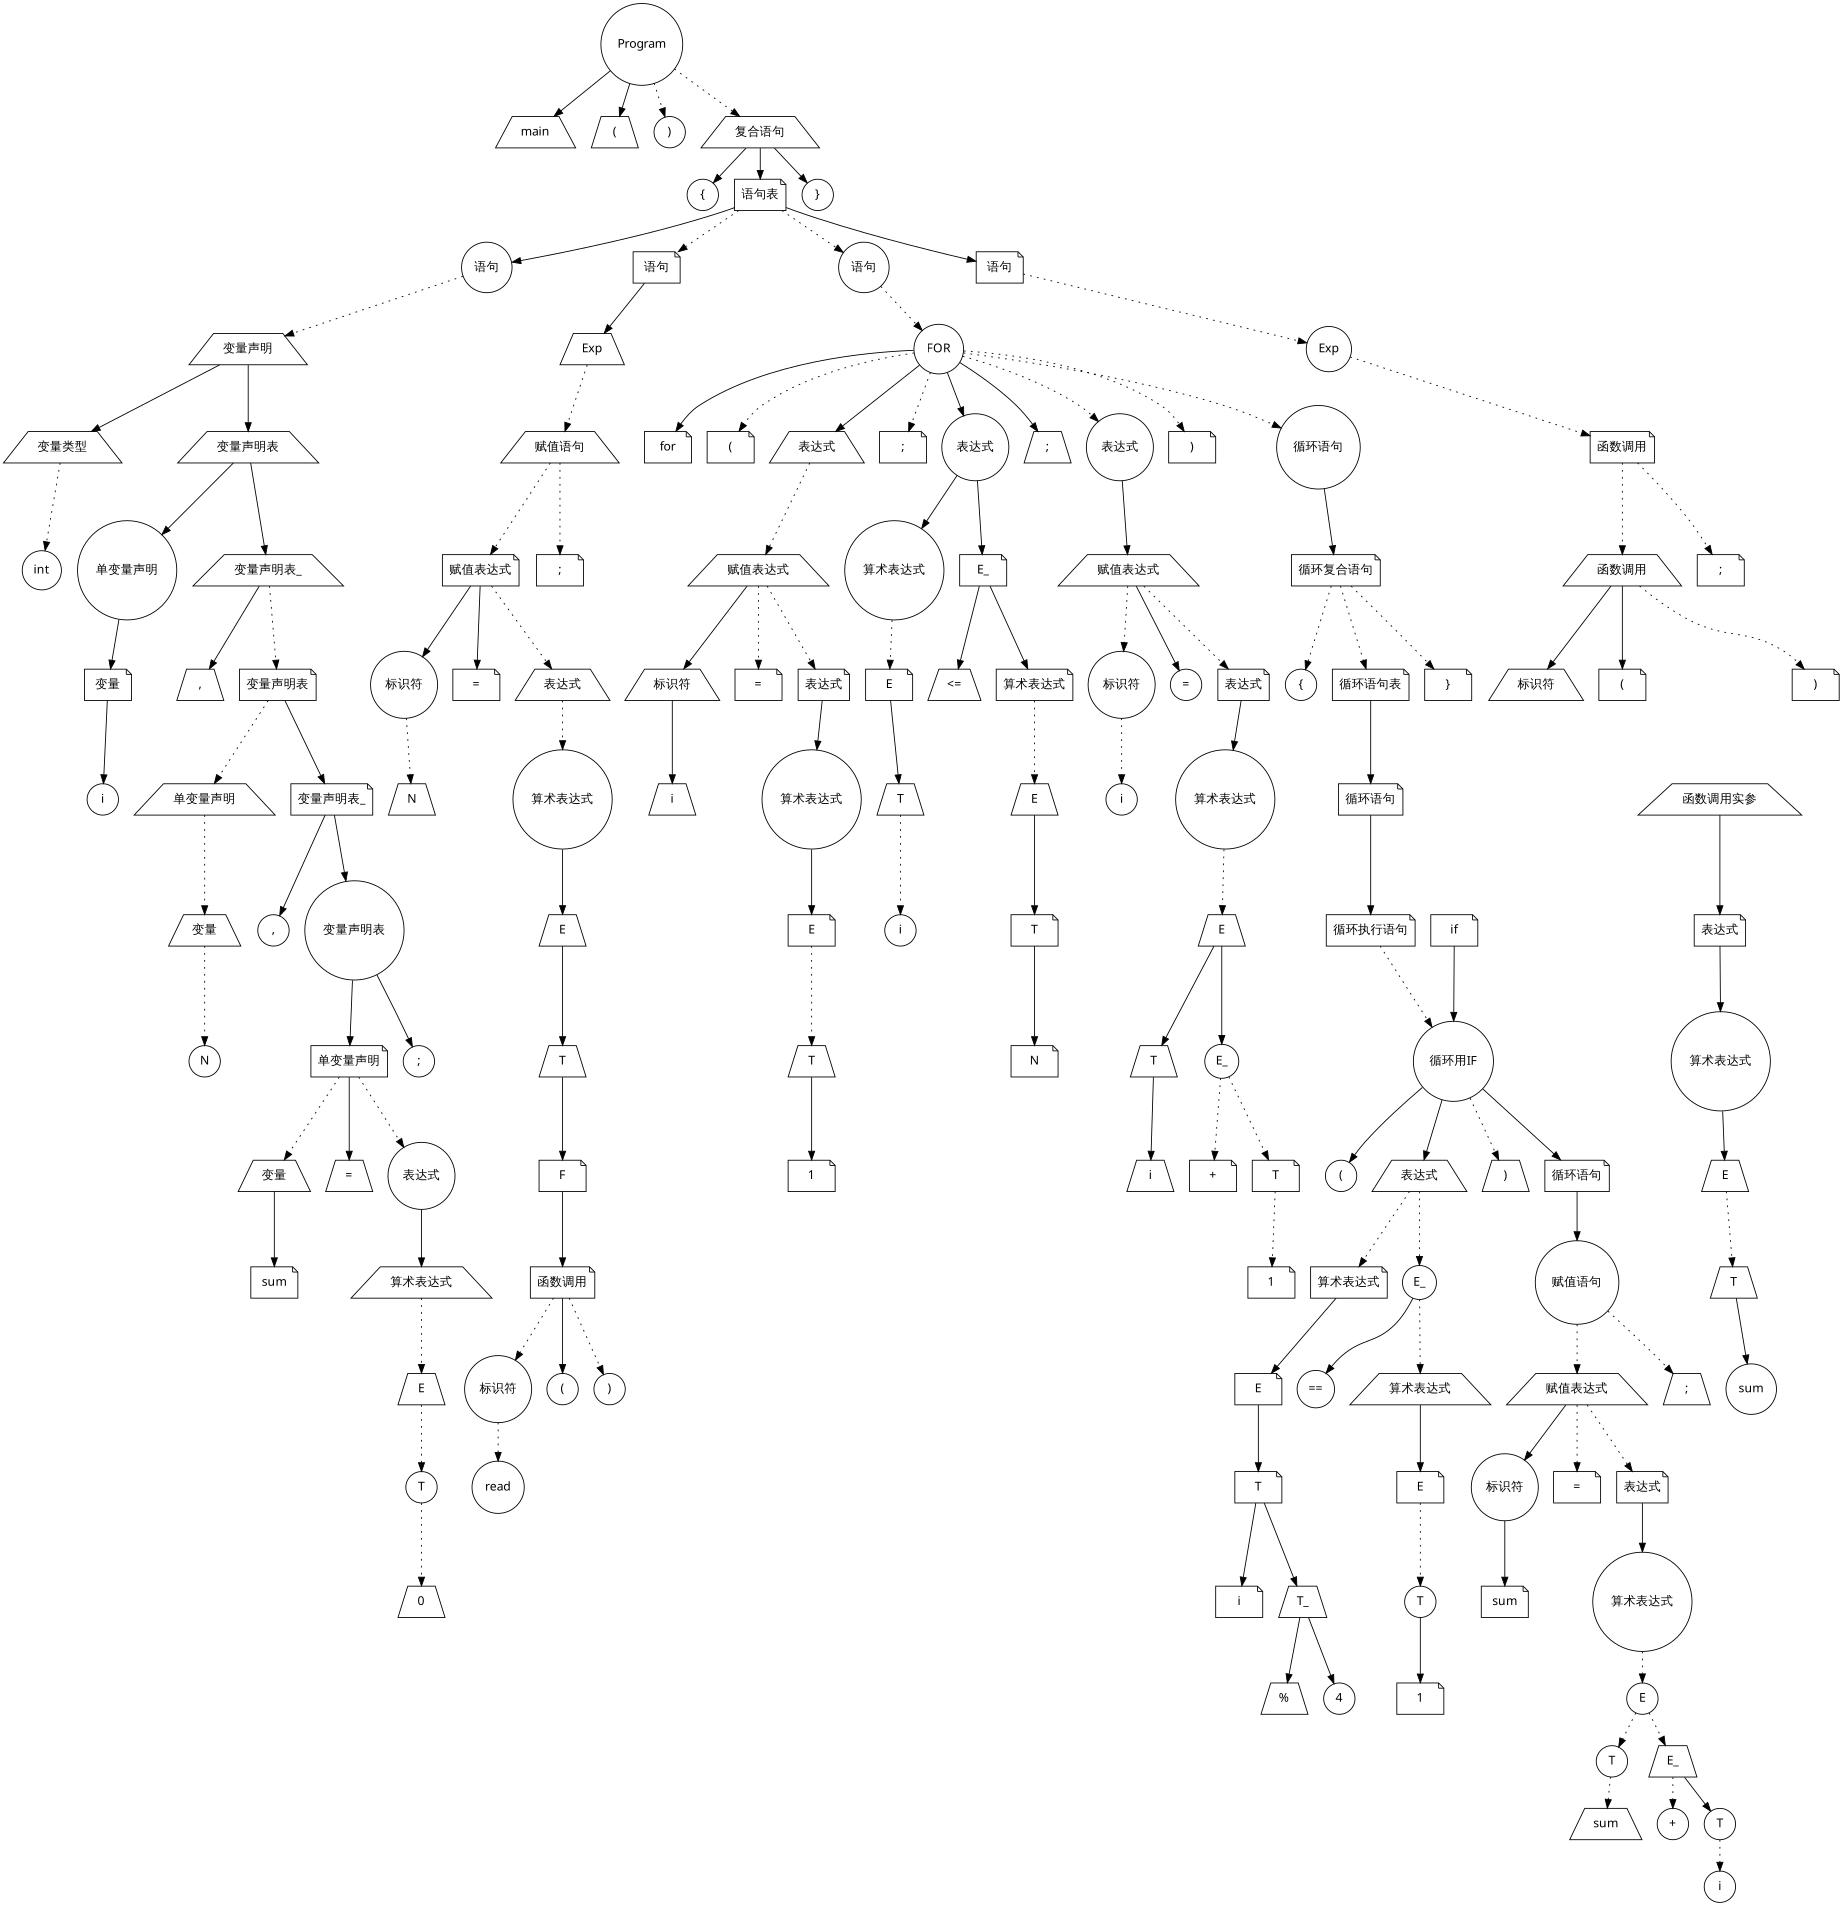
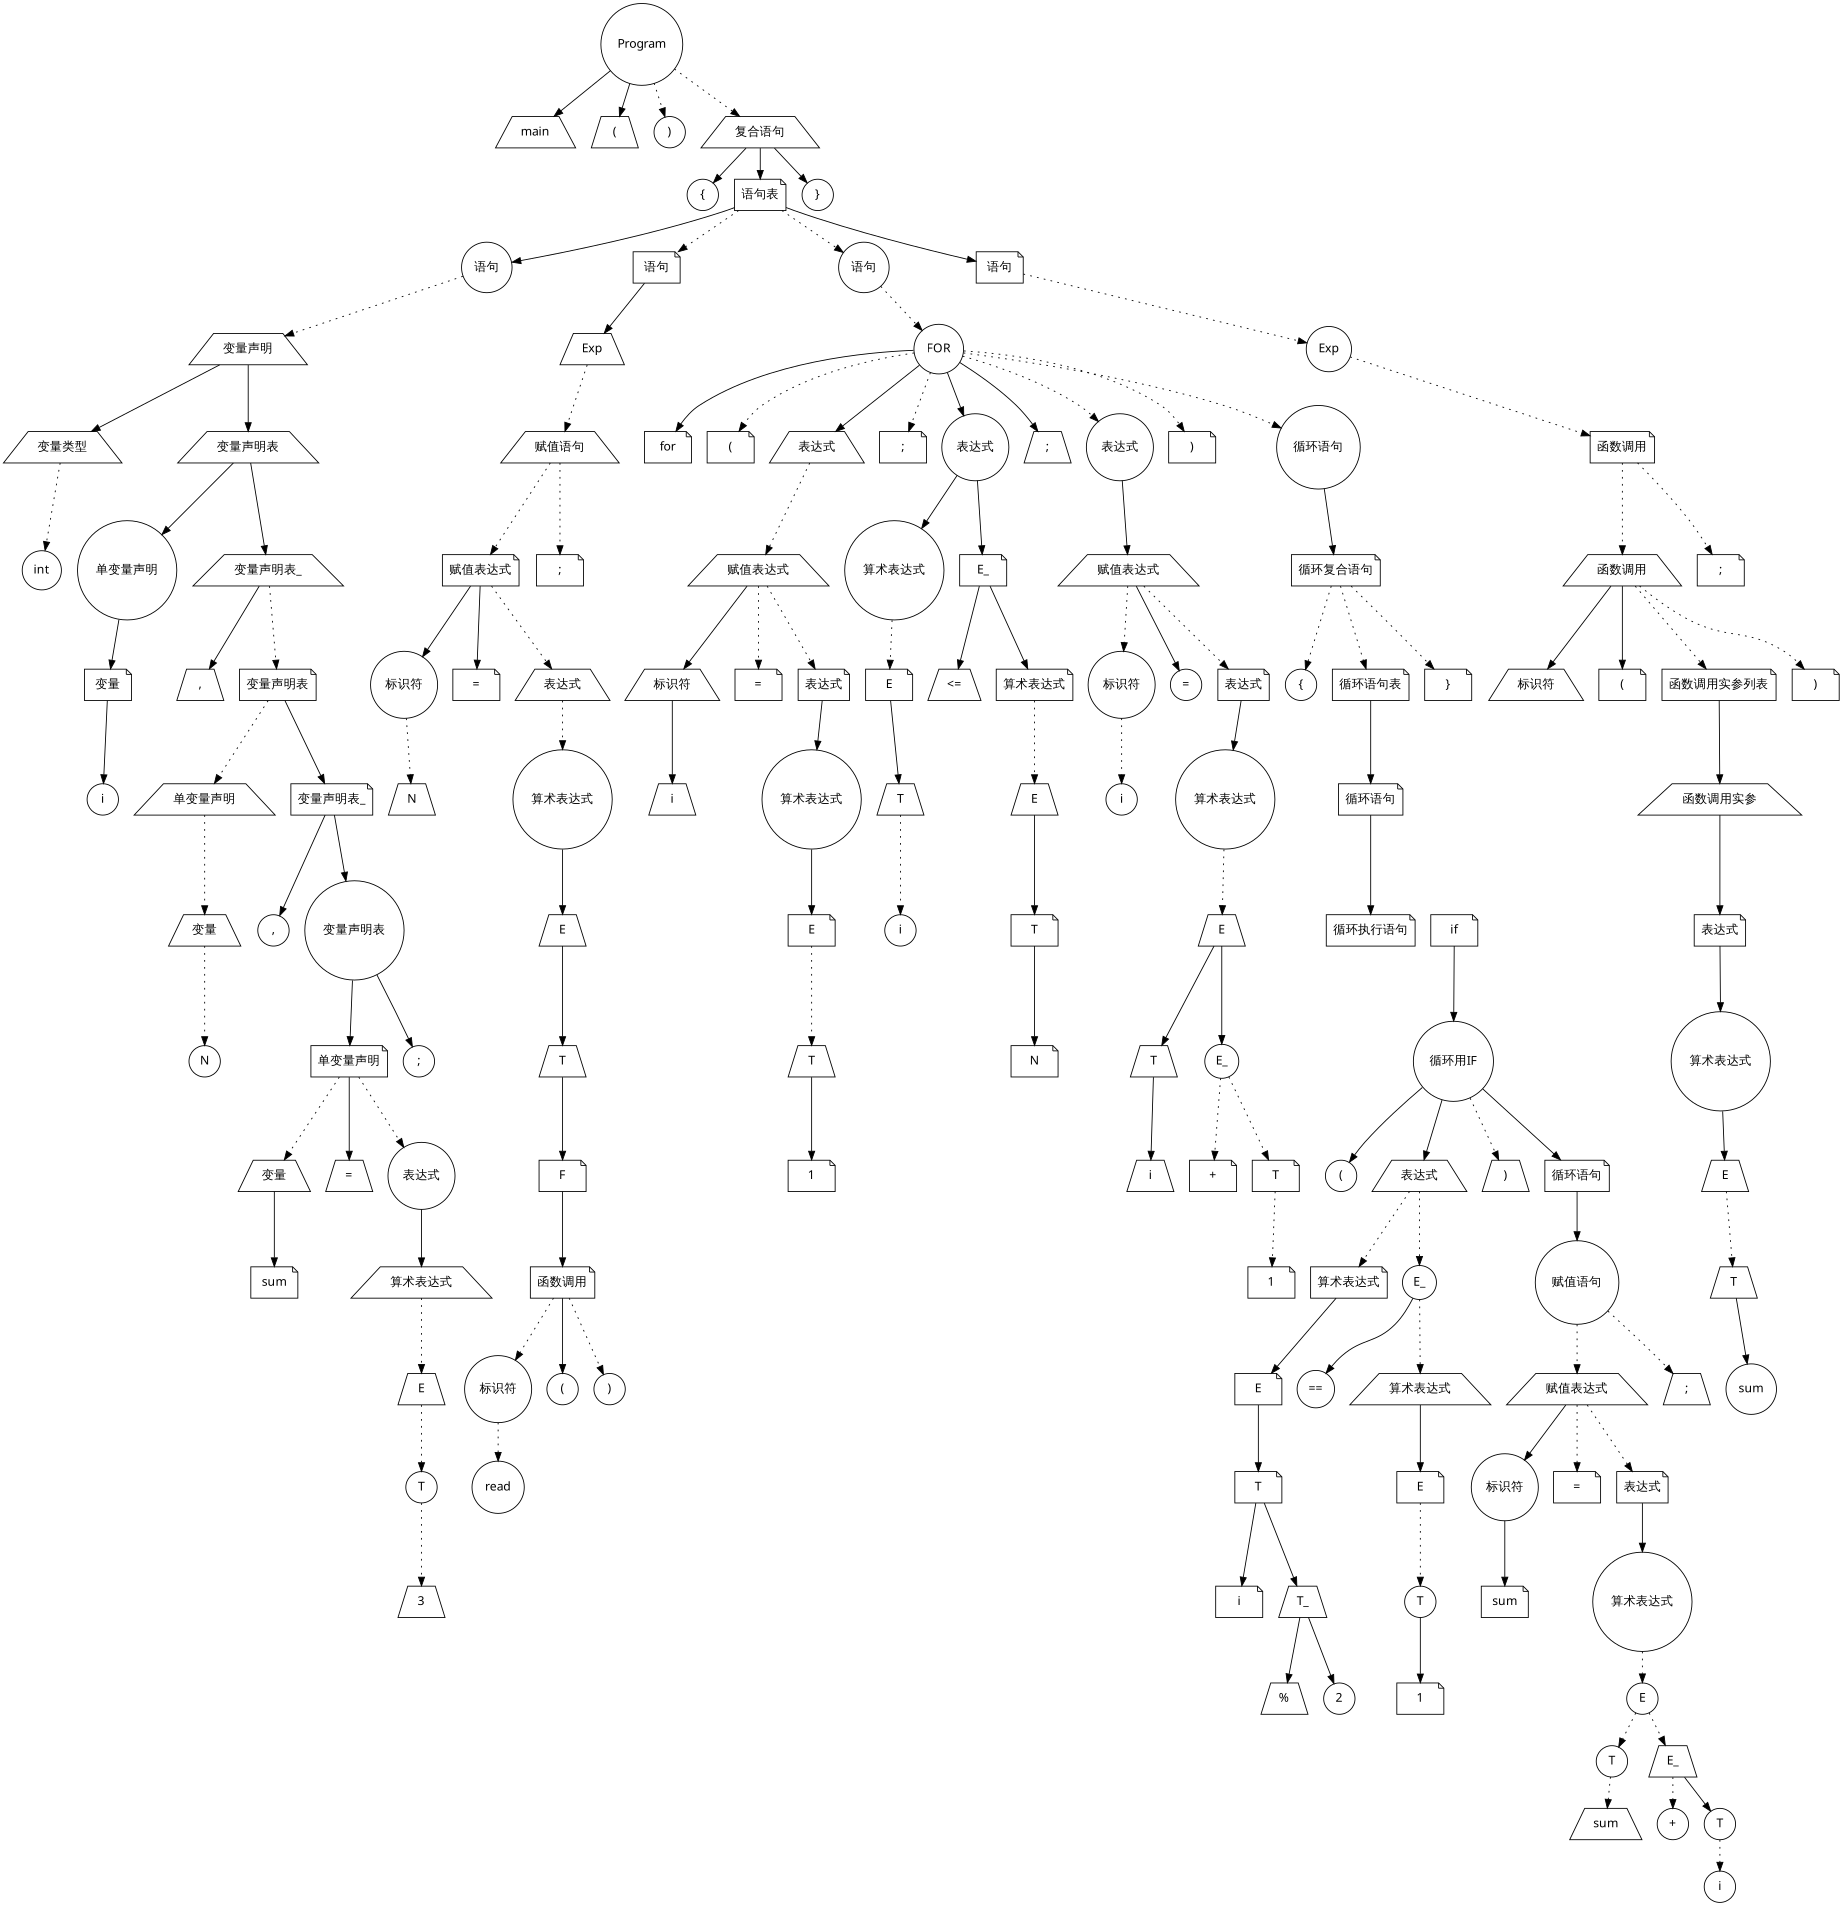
none -> (1719, 685)
(1404, 983) -> none
(422, 1602) -> (422, 1602)
(1339, 1699) -> (1339, 1699)
